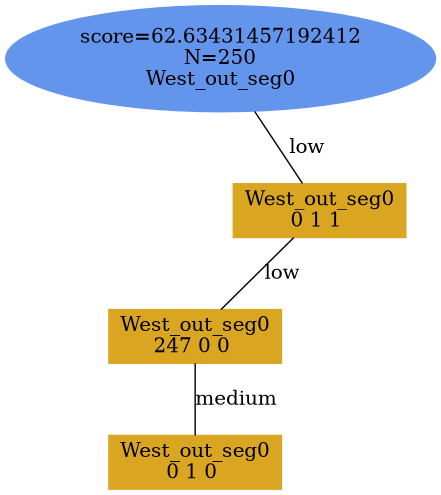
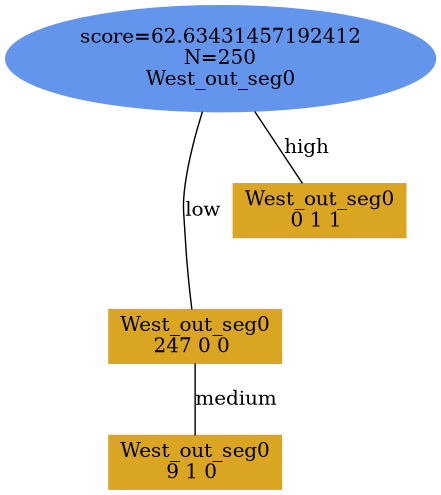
(307, 148) -> (307, 148)
(257, 274) -> (184, 210)
(195, 462) -> (195, 462)
